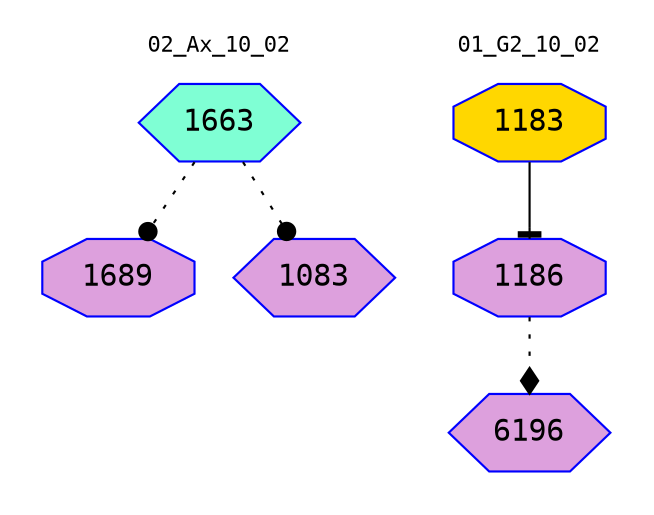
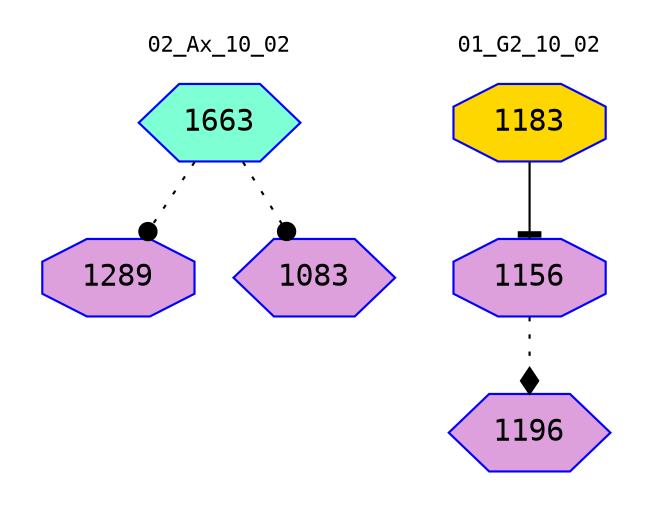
(118, 278) -> (118, 278)
(530, 278) -> (530, 278)
(530, 433) -> (530, 433)
